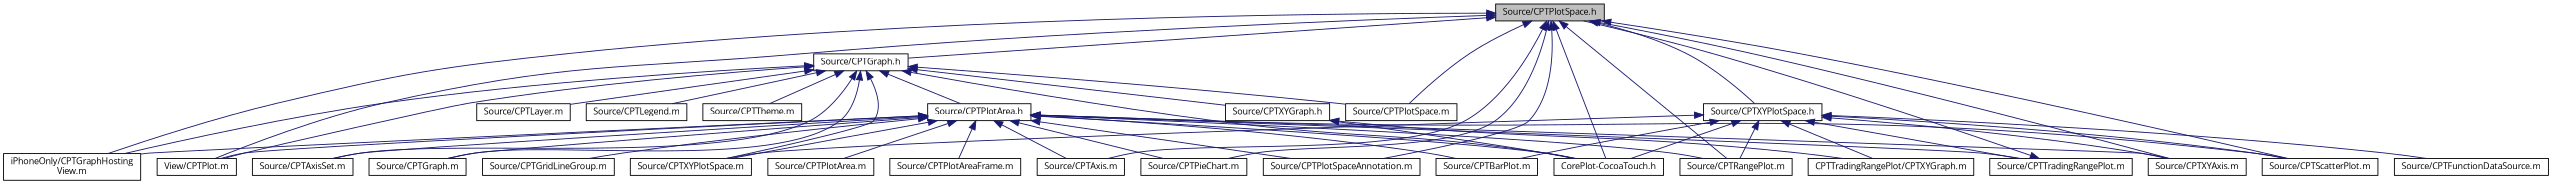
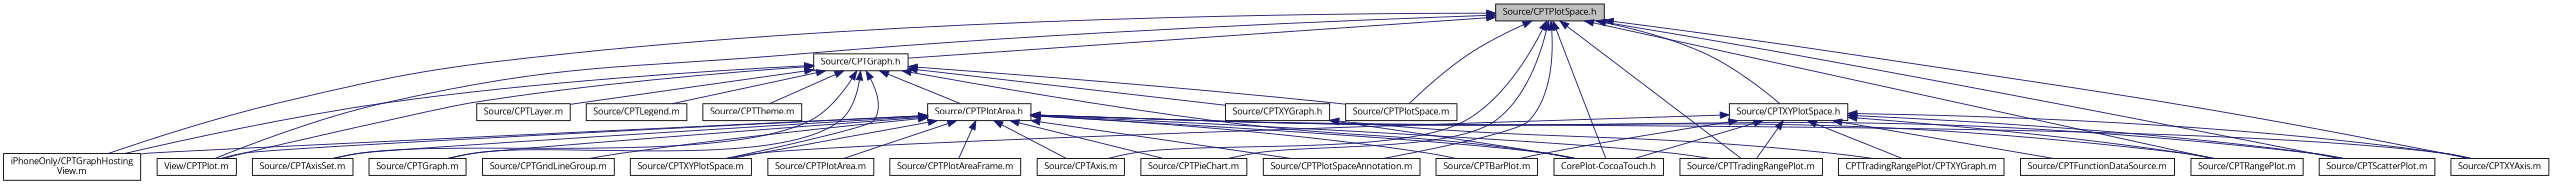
(1809, 82) -> (1654, 92)
